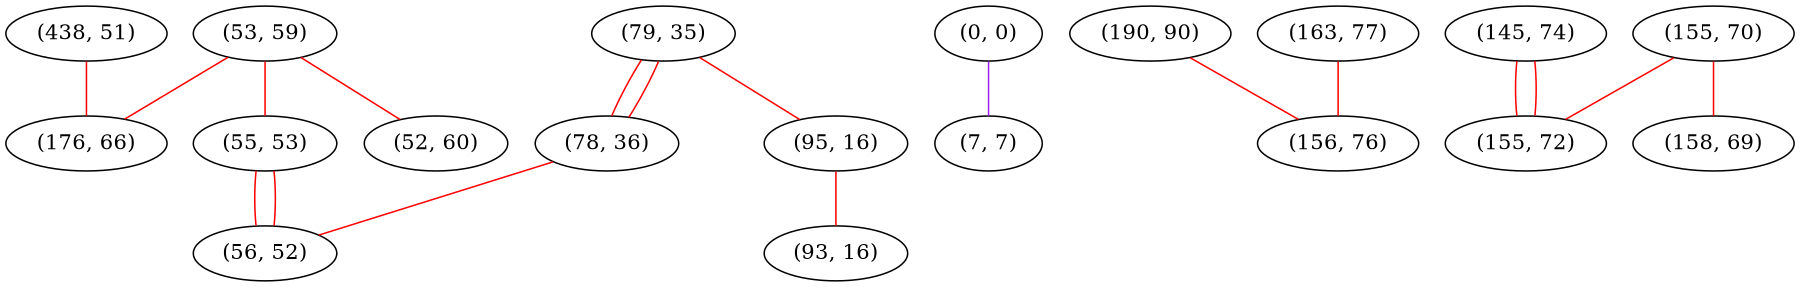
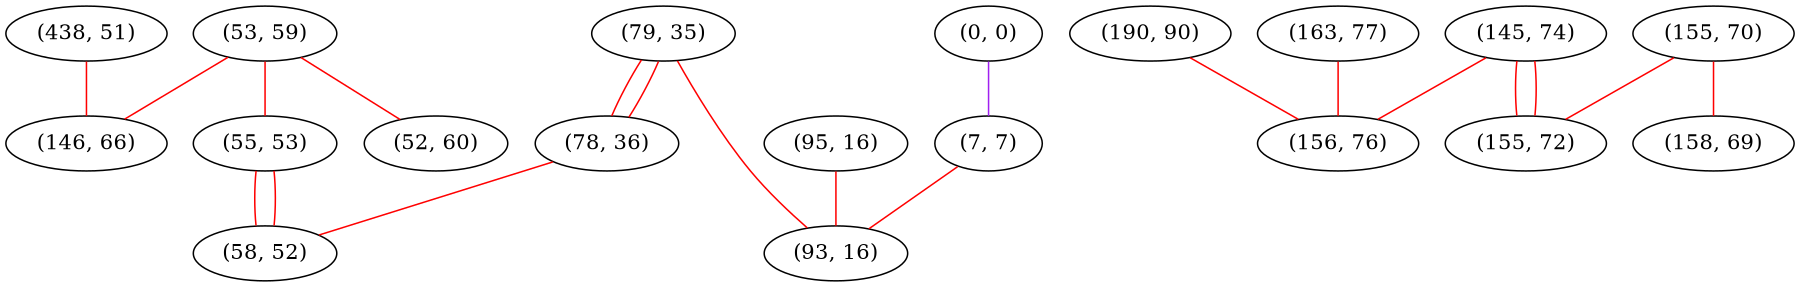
(750, 89) -> (735, 151)
none -> (1432, 89)
(86, 143) -> (86, 143)
none -> (913, 198)
(265, 253) -> (265, 253)
